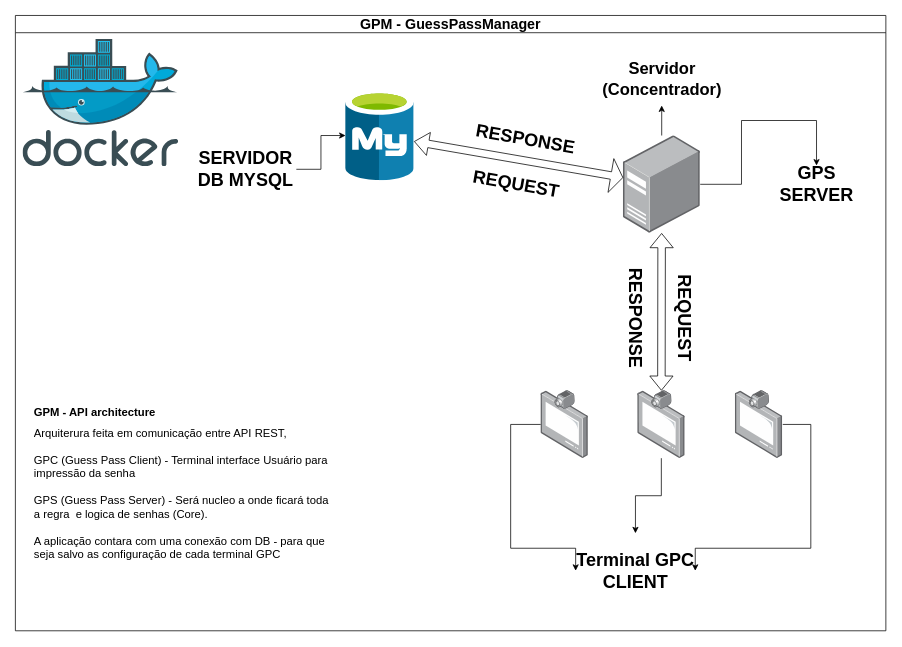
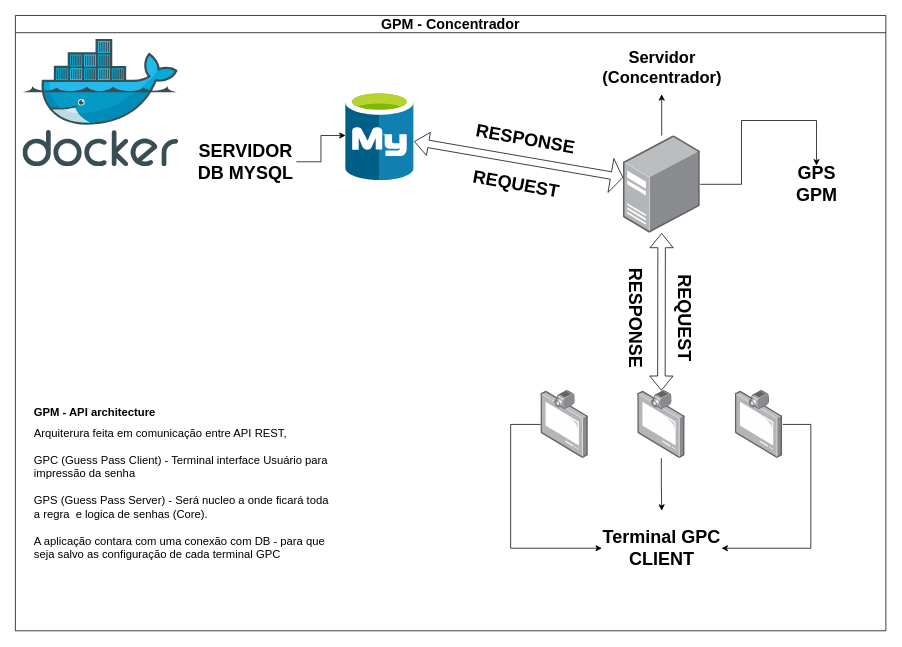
(450, 24) -> (450, 24)
(661, 79) -> (661, 68)
(246, 169) -> (246, 162)
(816, 184) -> (816, 184)
(635, 570) -> (661, 548)
